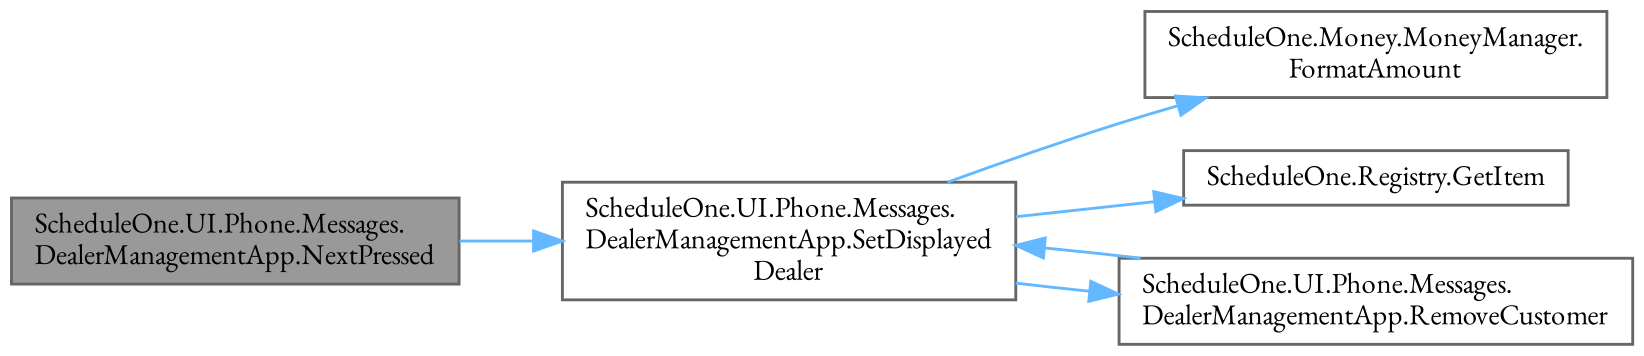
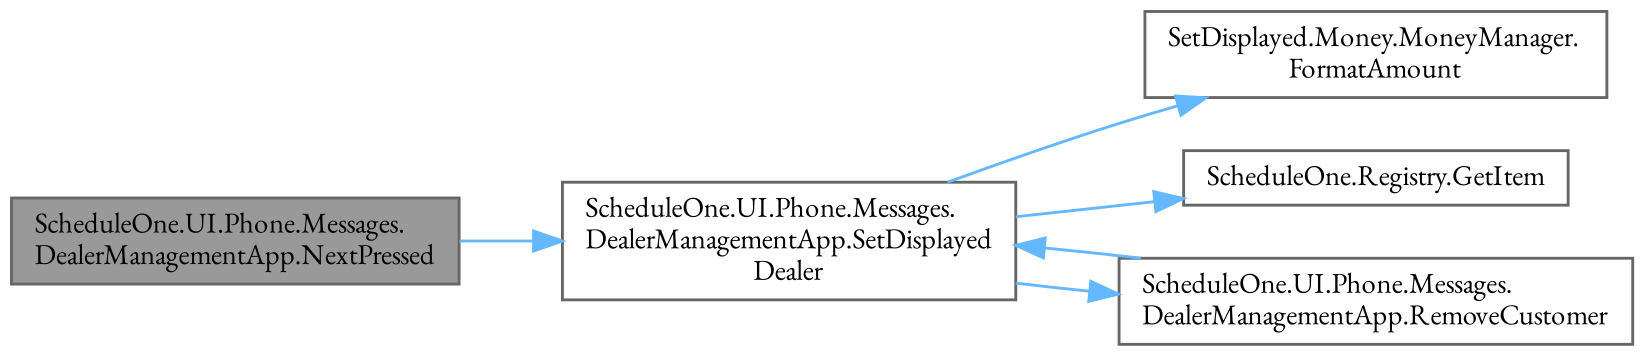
(1376, 55) -> (1376, 55)
